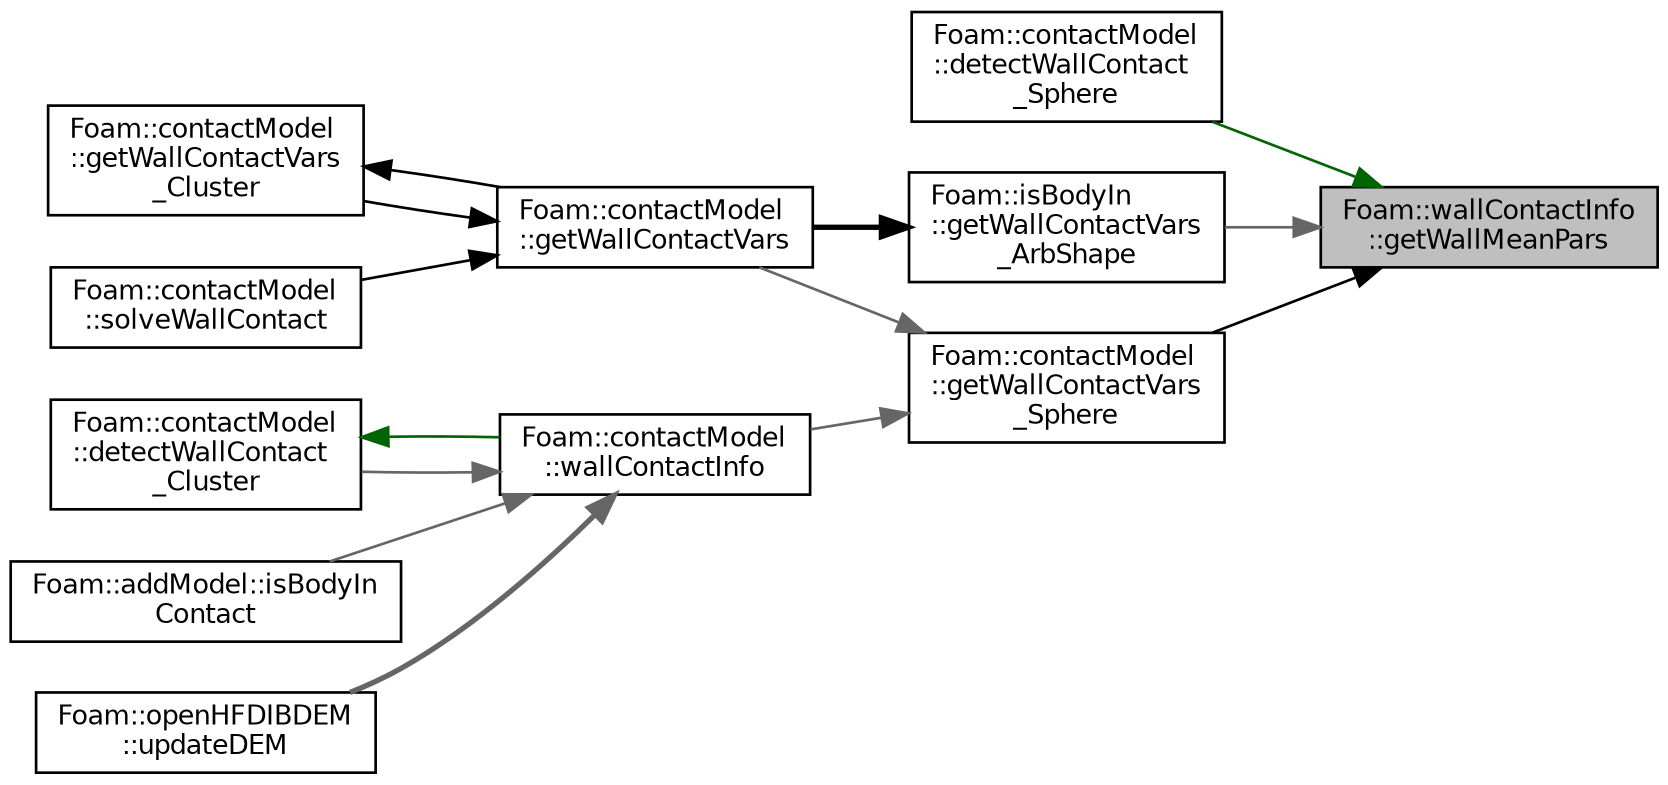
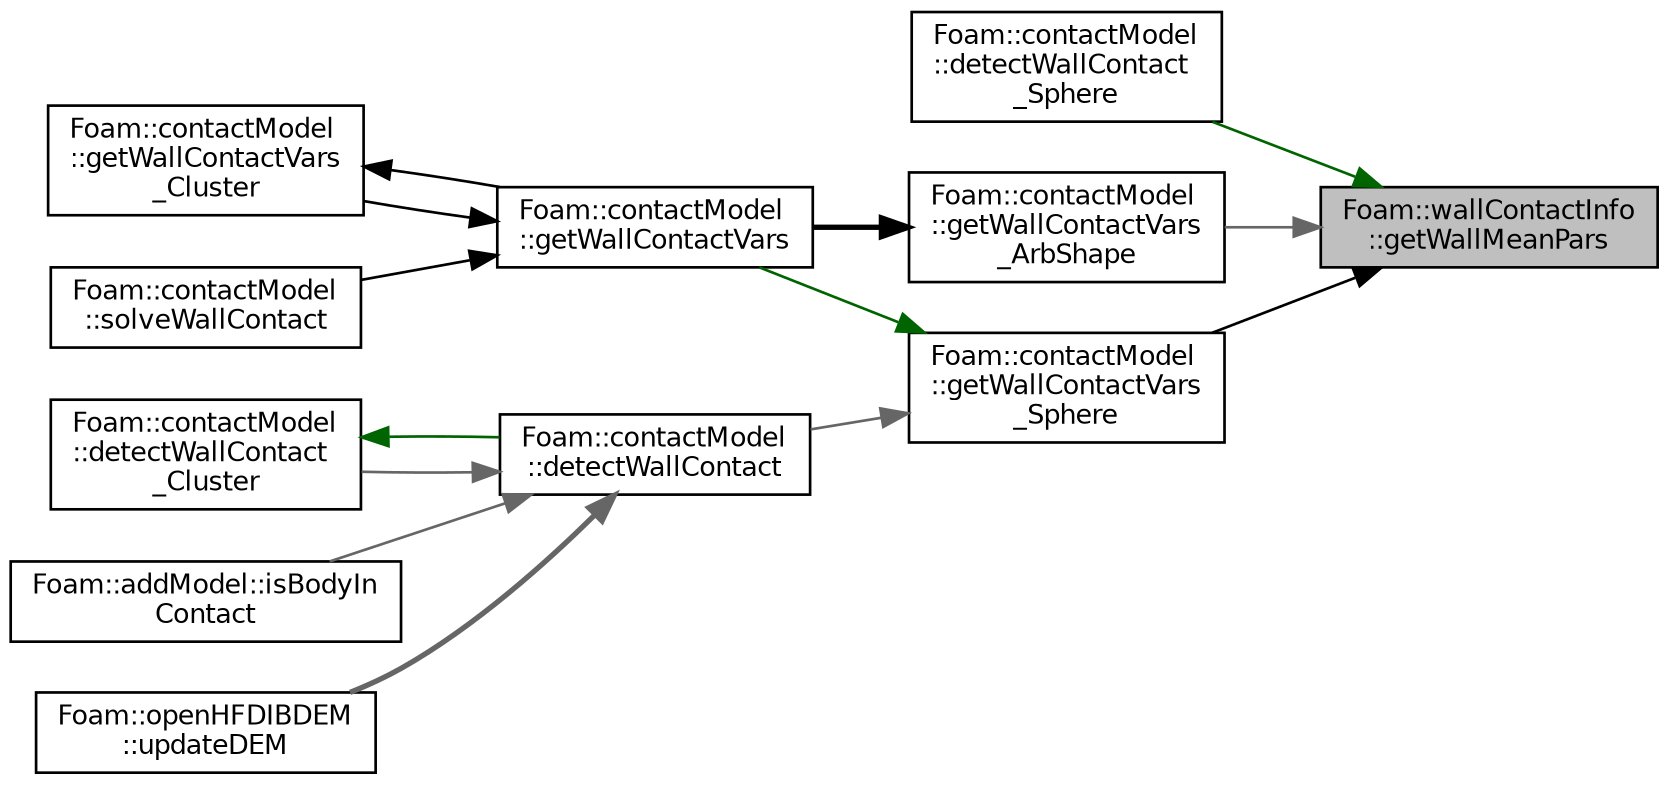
(1067, 227) -> (1067, 227)
(829, 295) -> (829, 295)
(655, 455) -> (655, 455)
